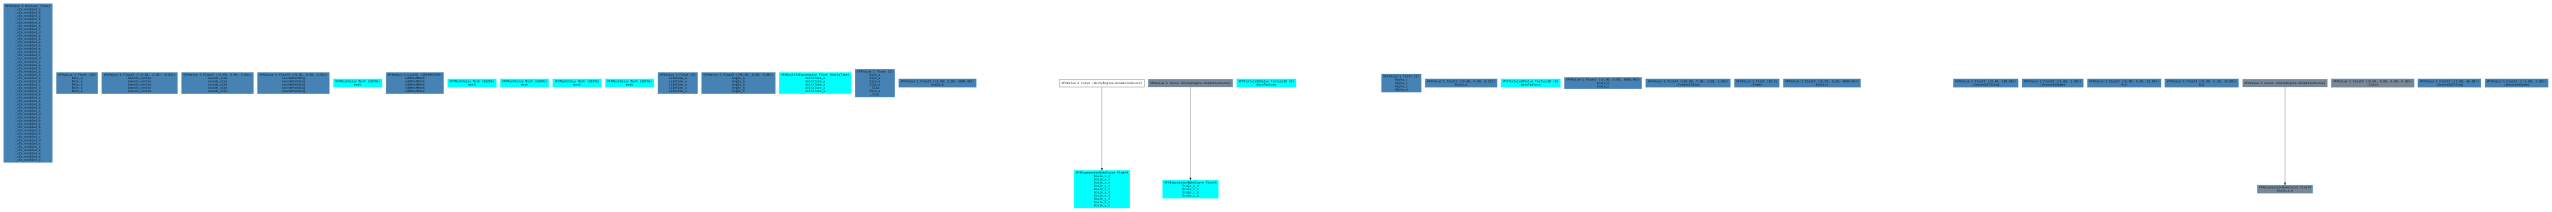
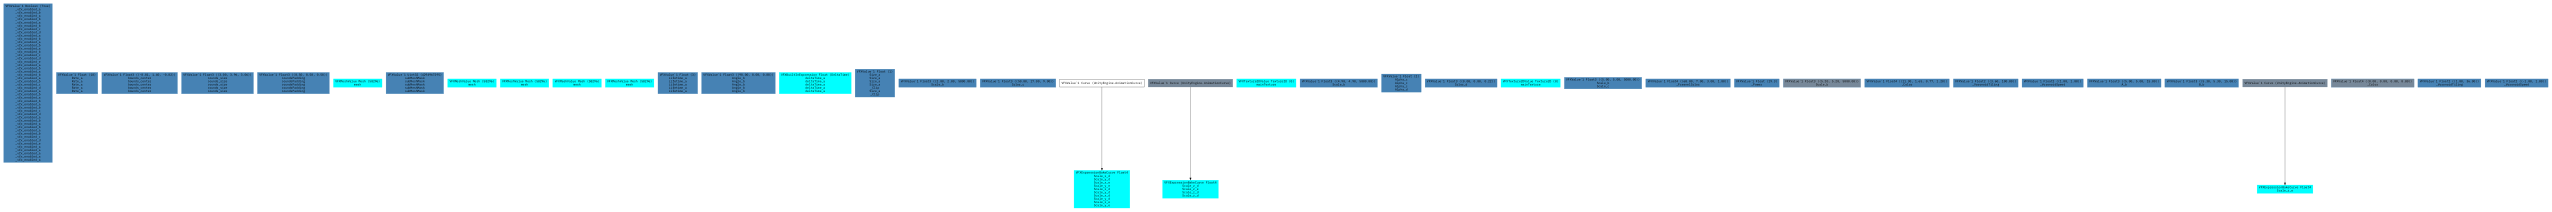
none -> (1018, 83)
none -> (1339, 83)
(1822, 83) -> (1822, 83)
none -> (1907, 83)
(2285, 189) -> (2285, 189)
